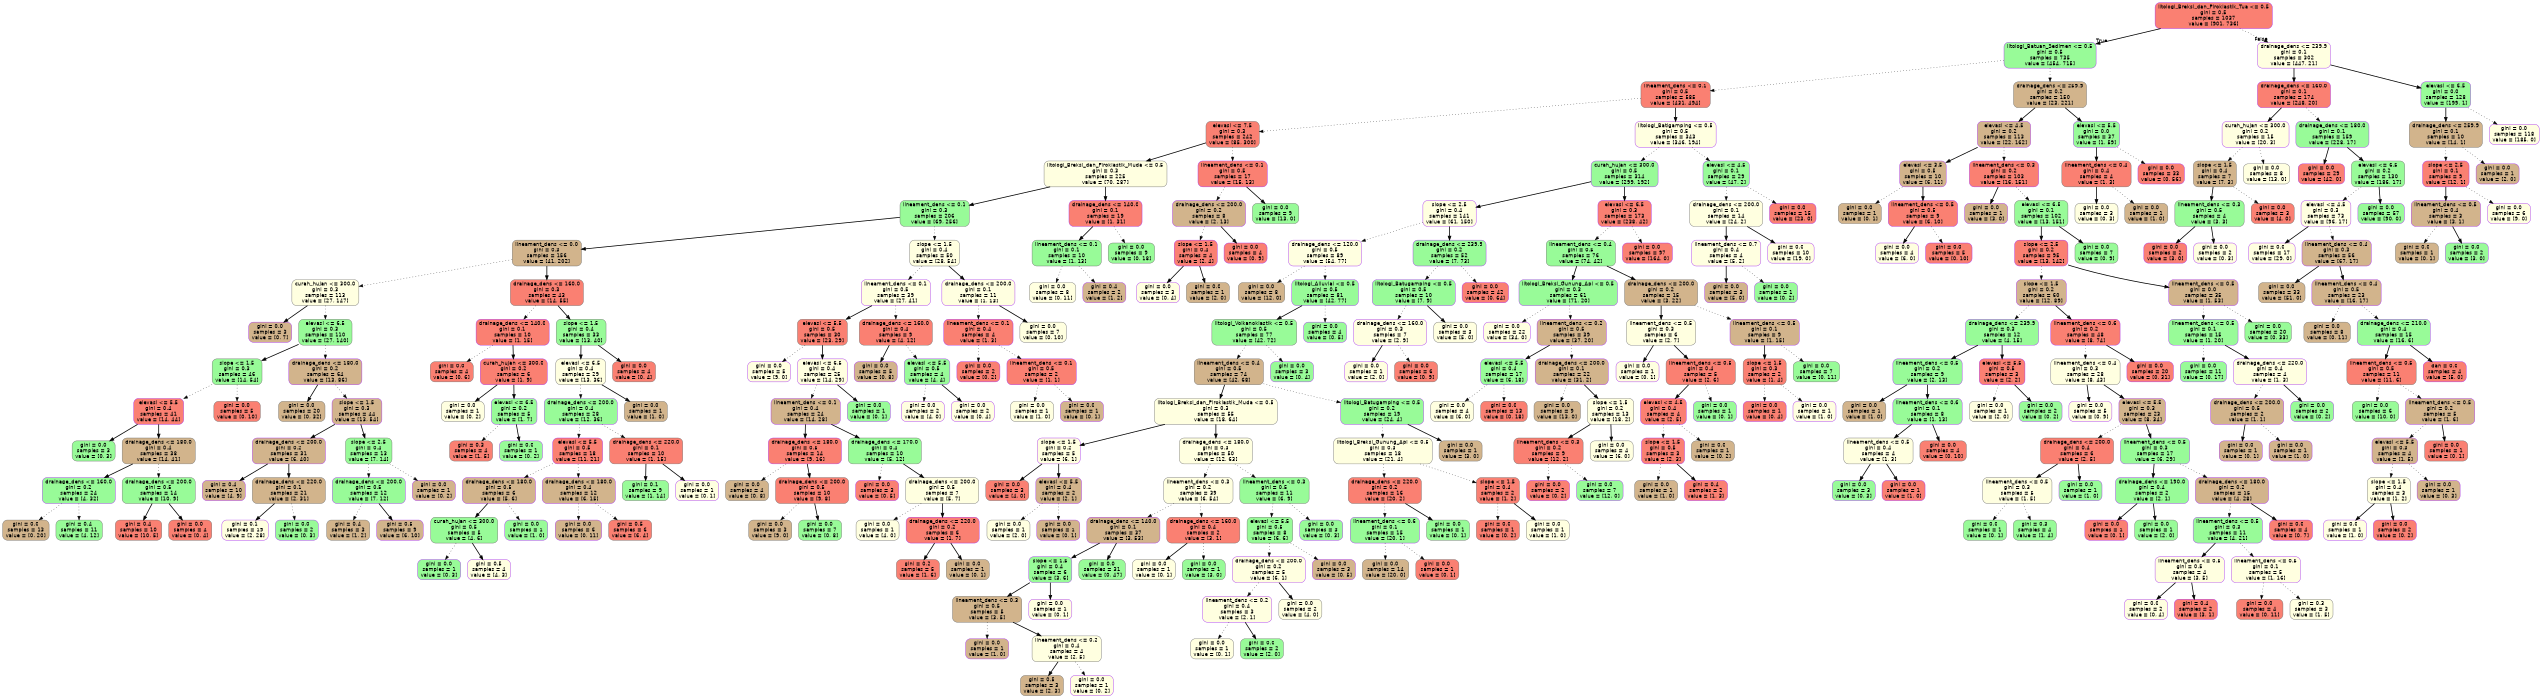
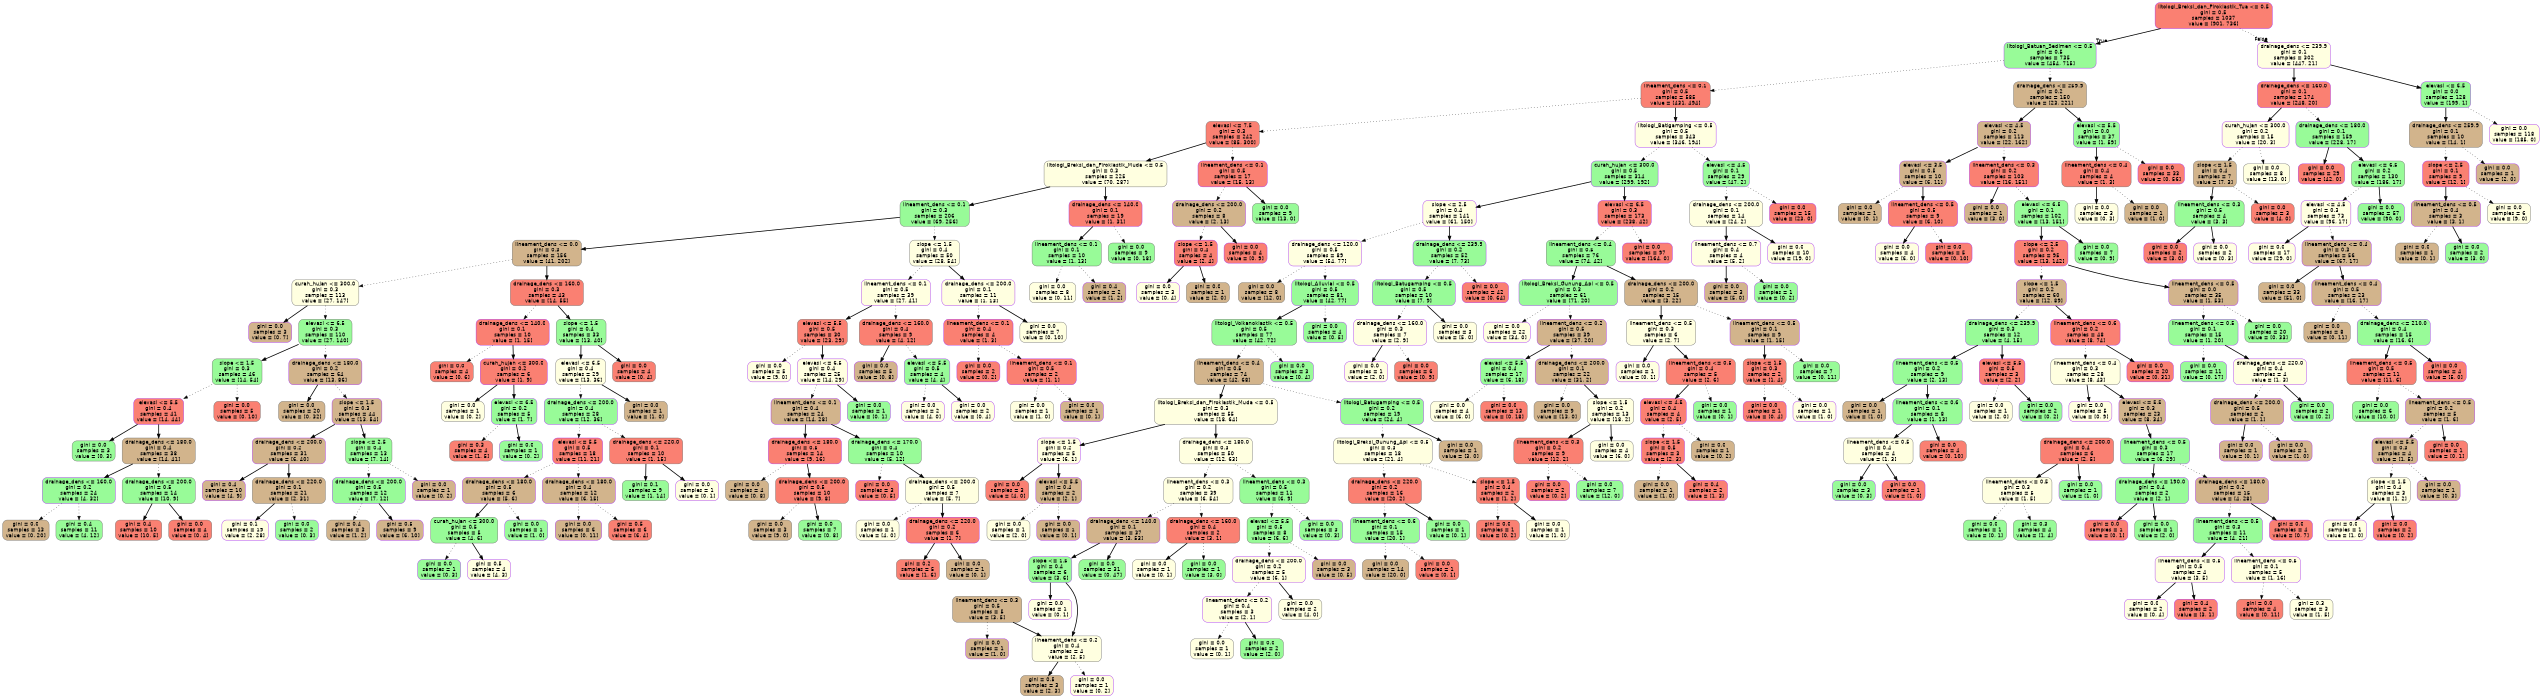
(2509, 213) -> (2509, 213)
(2445, 372) -> (2445, 372)
(2111, 430) -> none
(1020, 588) -> (1077, 606)
